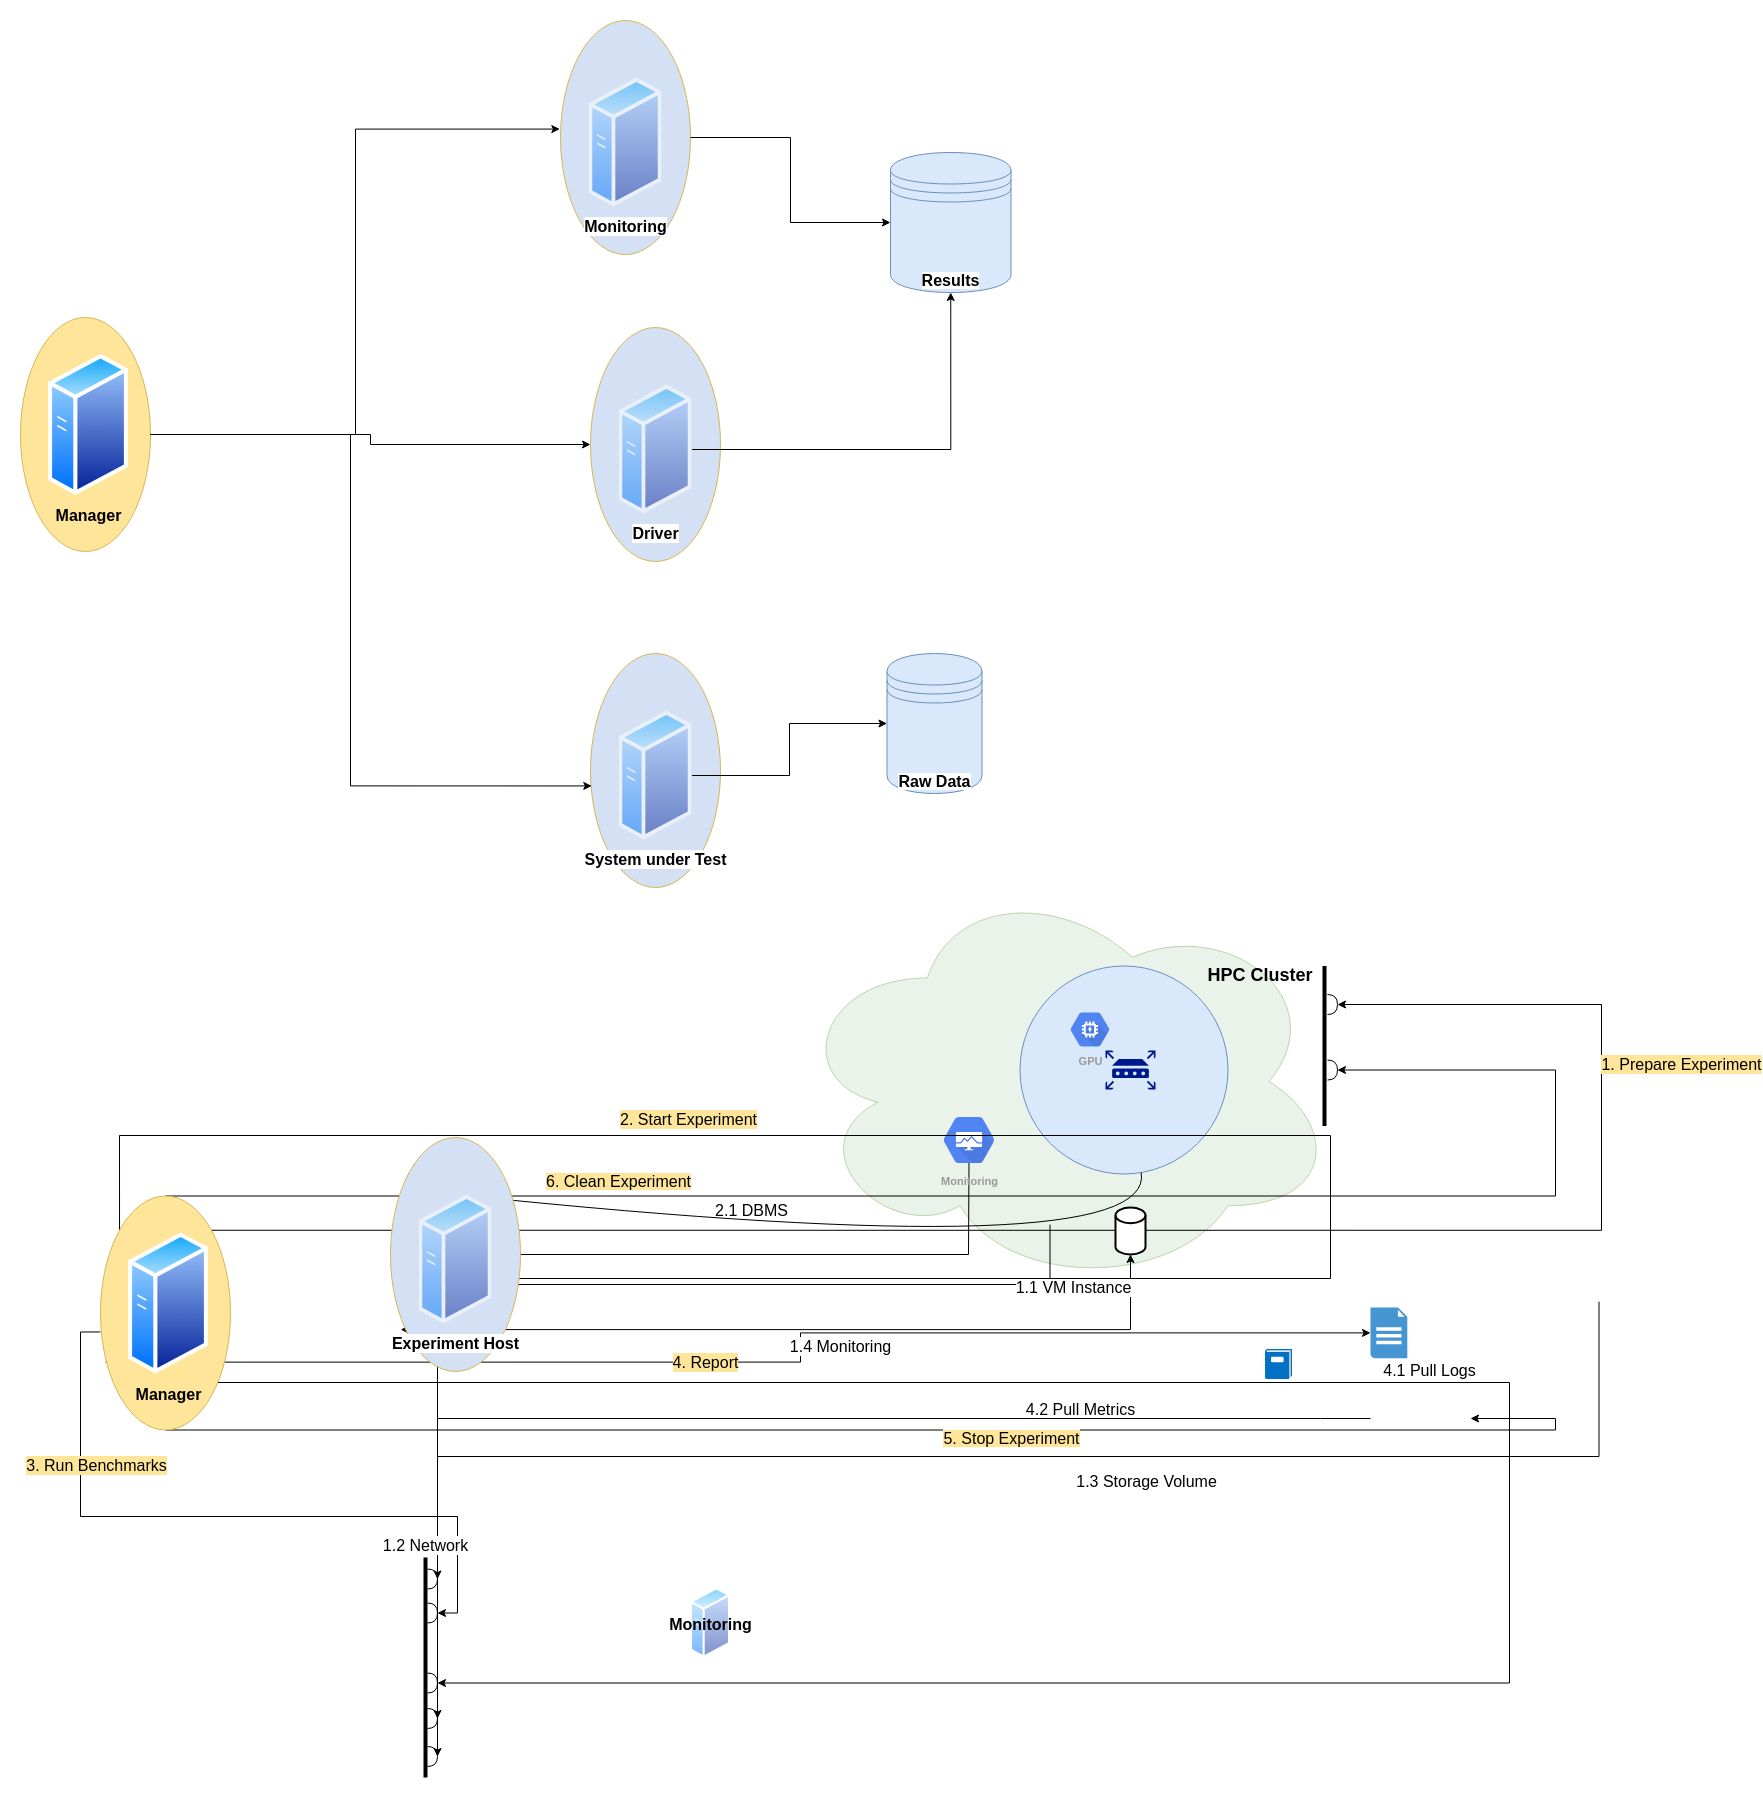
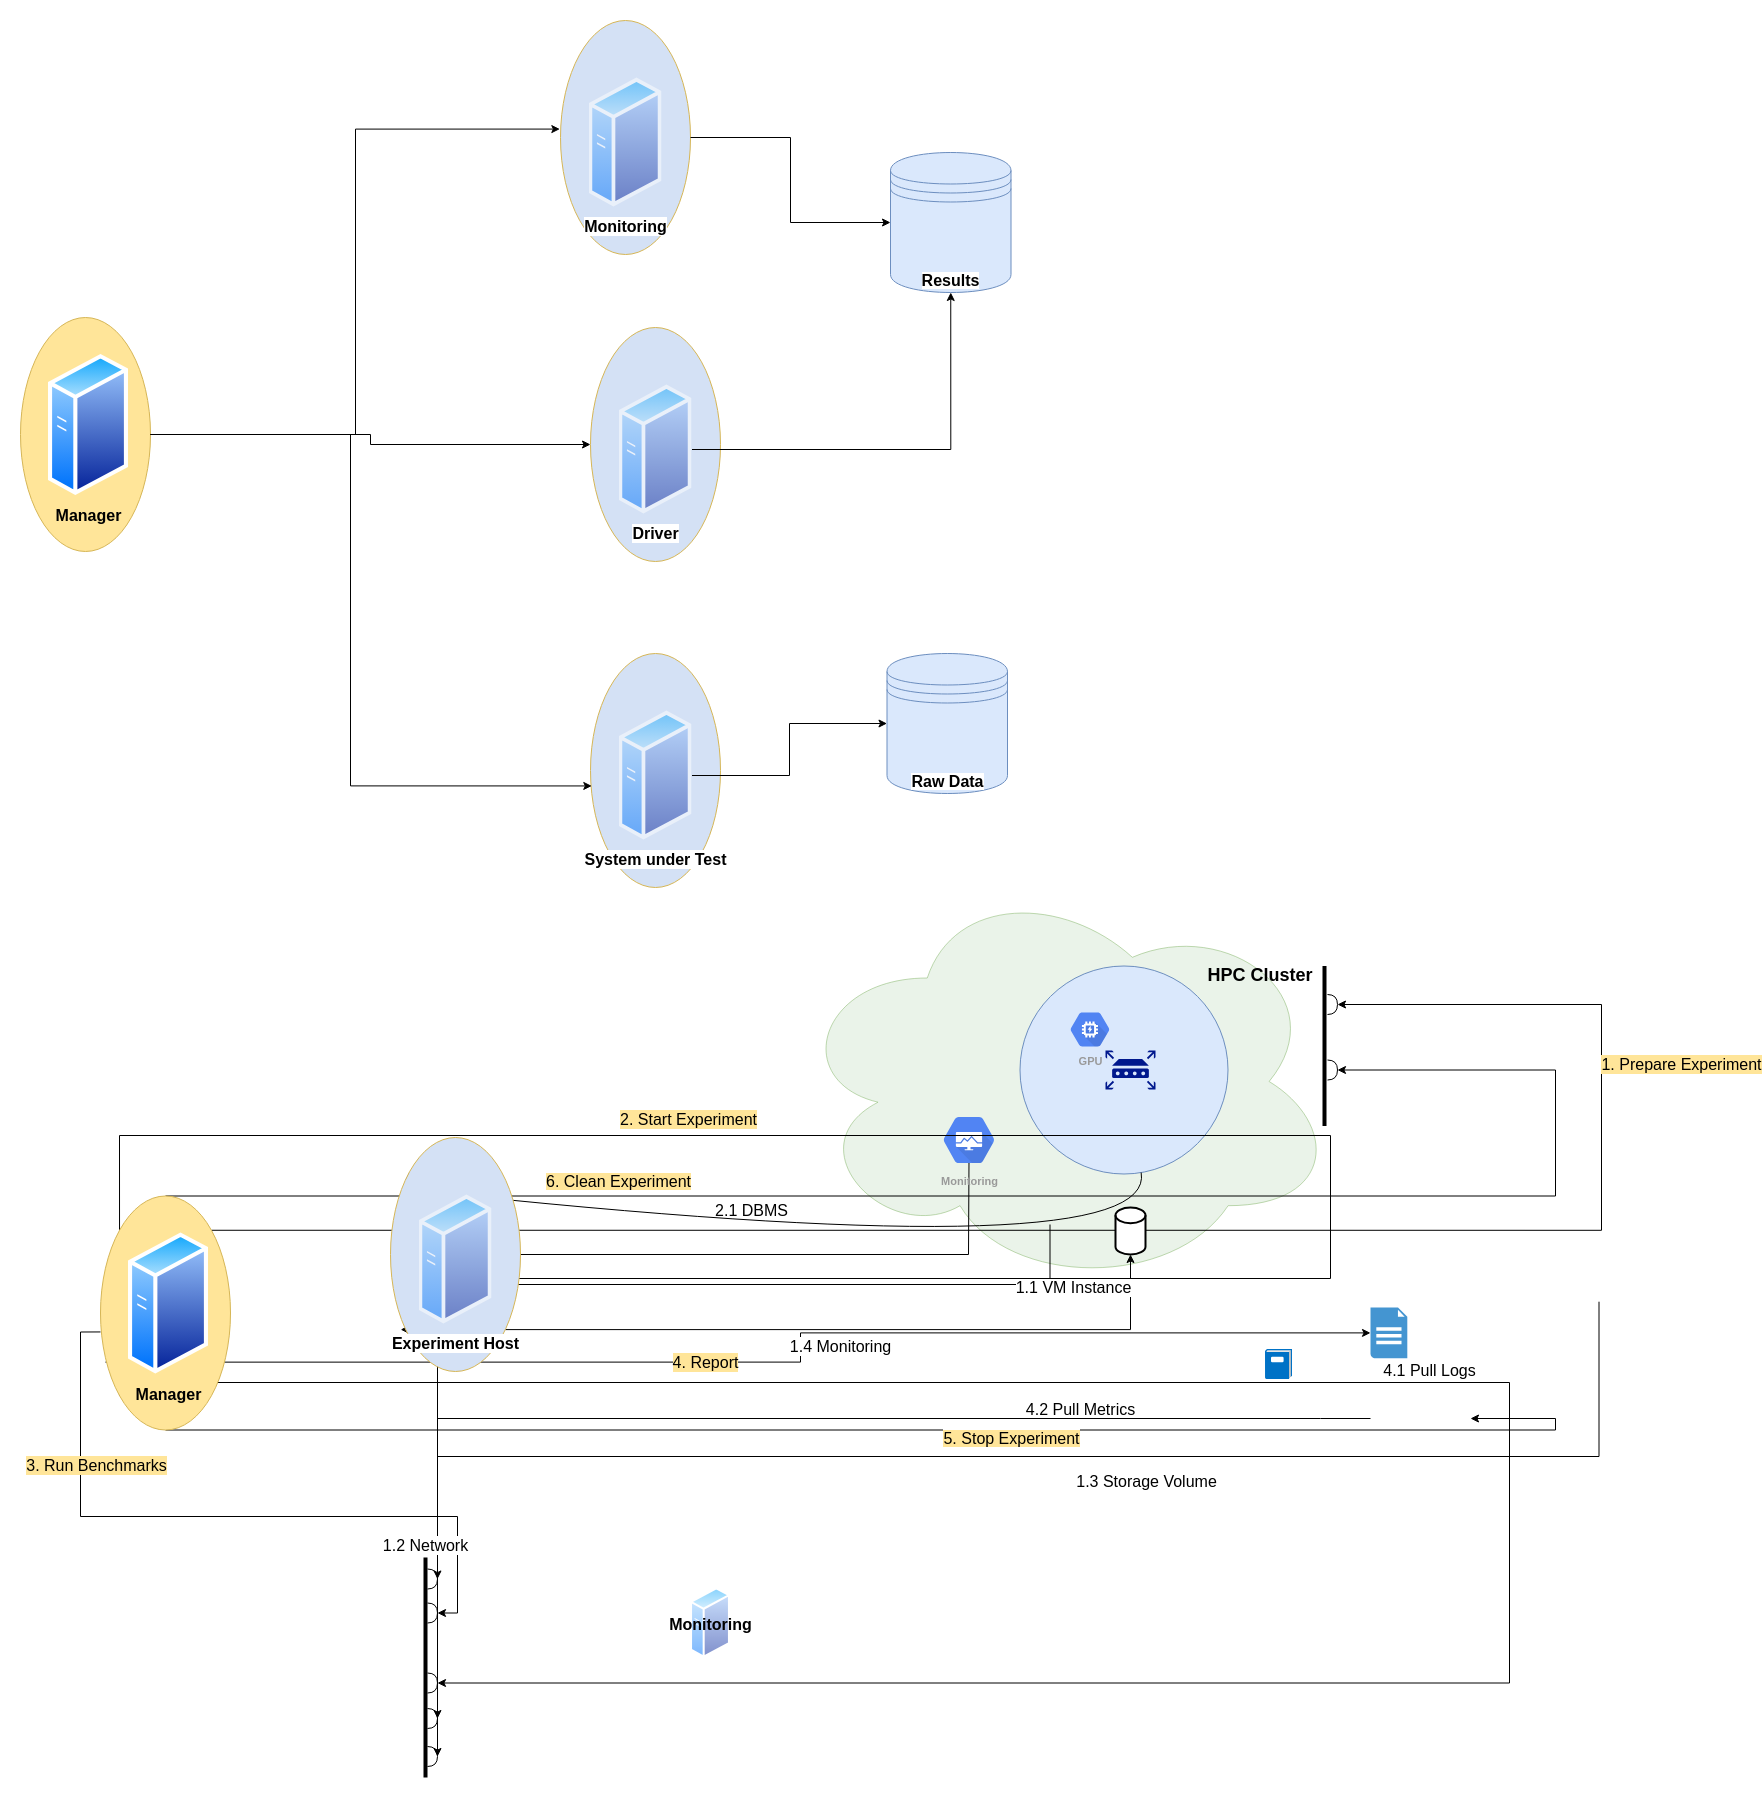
(935, 724) -> (947, 724)
